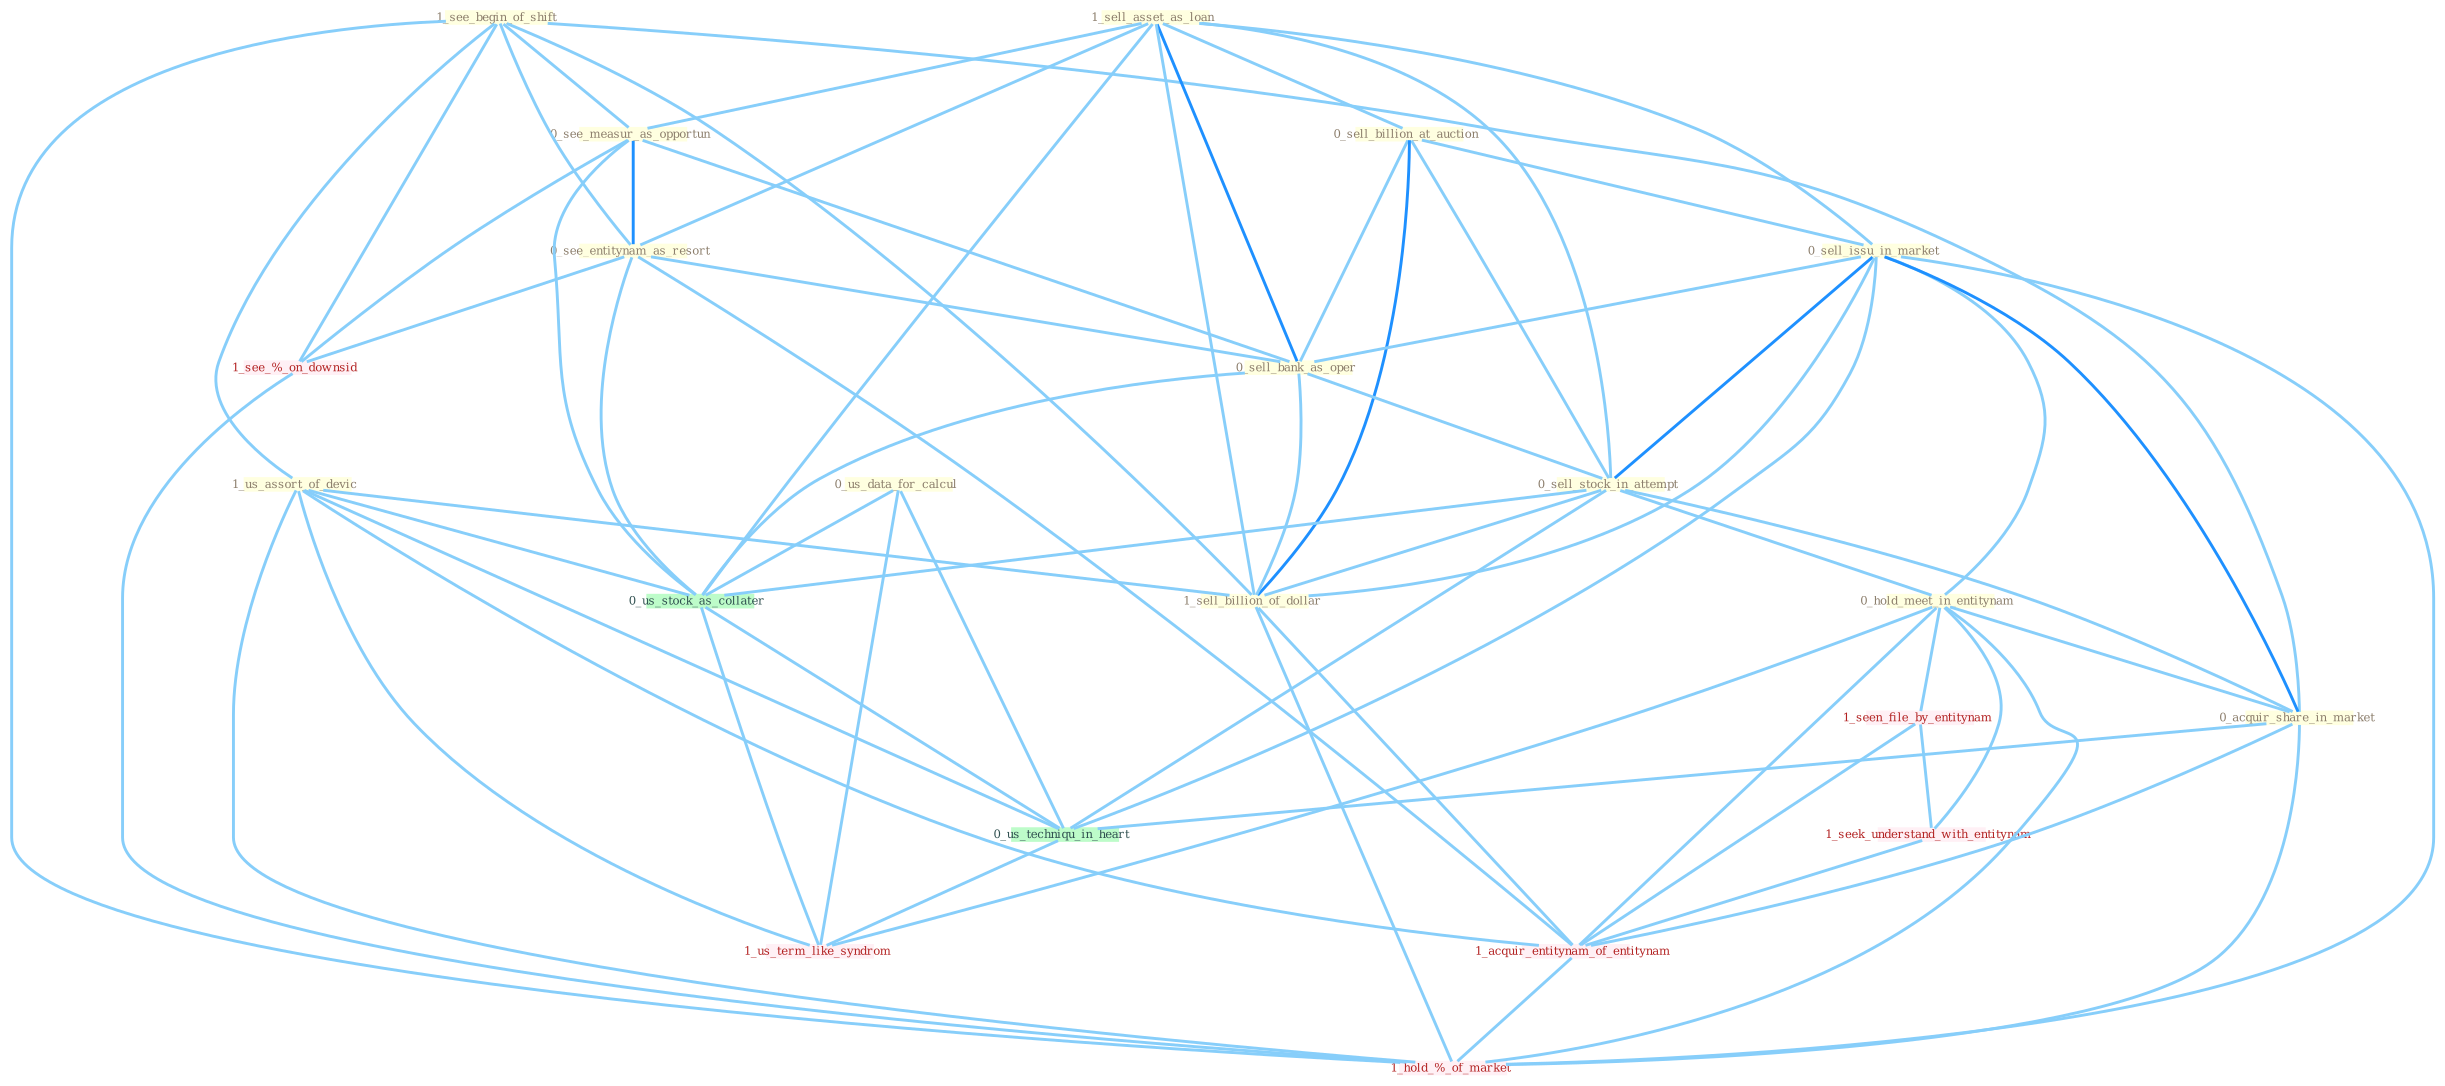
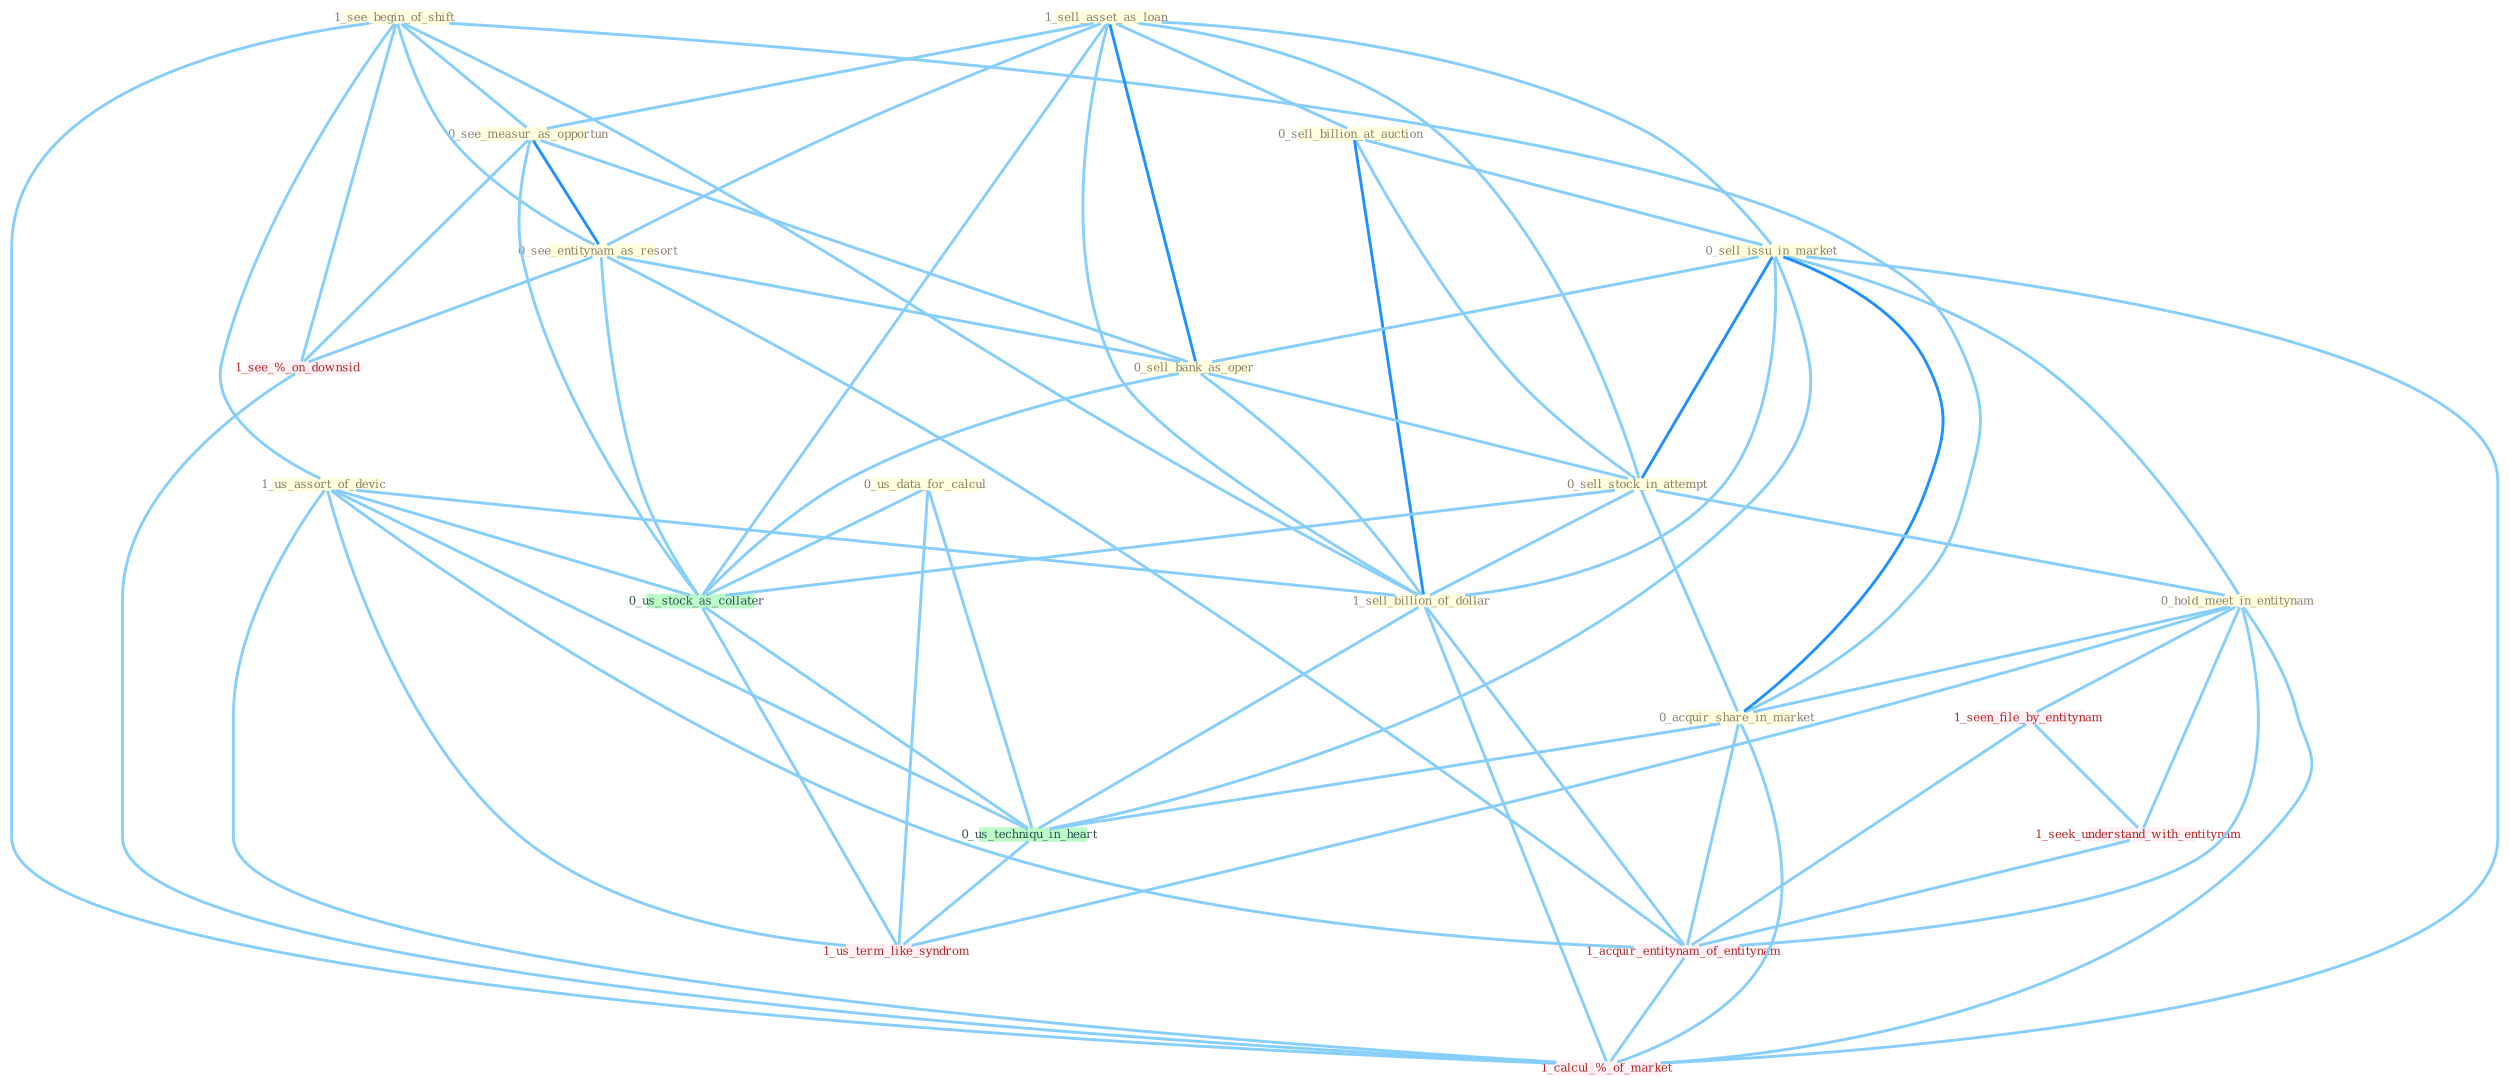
(1354, 251) -> none
(1338, 659) -> (1229, 718)
(1453, 1068) -> (1608, 1068)
